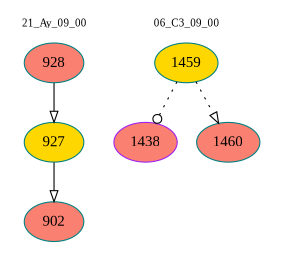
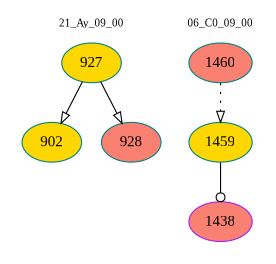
(187, 24) -> (221, 24)
(54, 97) -> (109, 98)
(168, 98) -> (221, 178)
(205, 98) -> (221, 97)
(54, 222) -> (52, 142)
